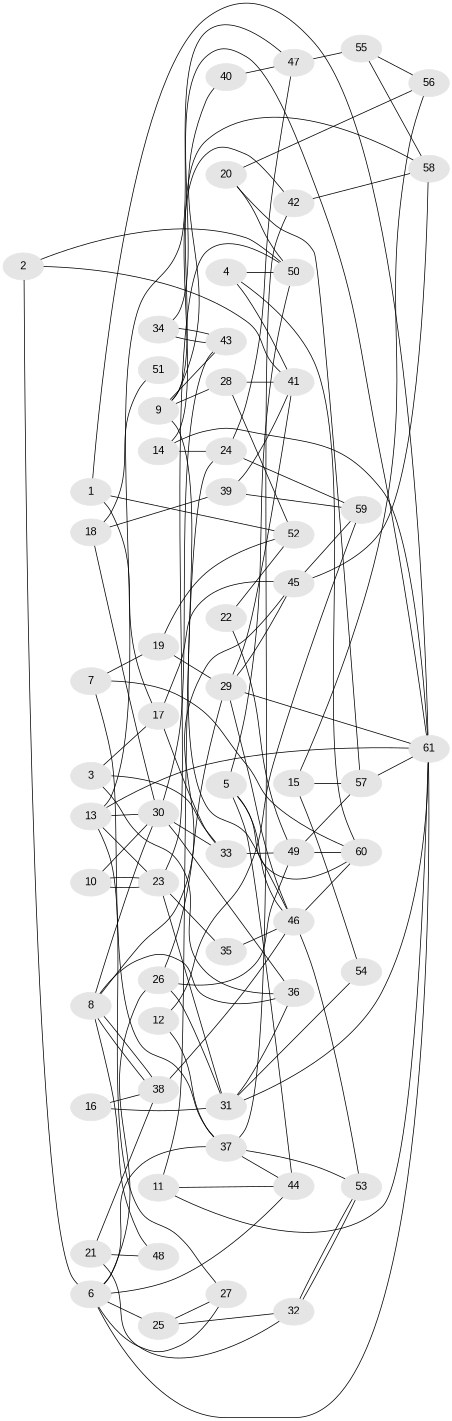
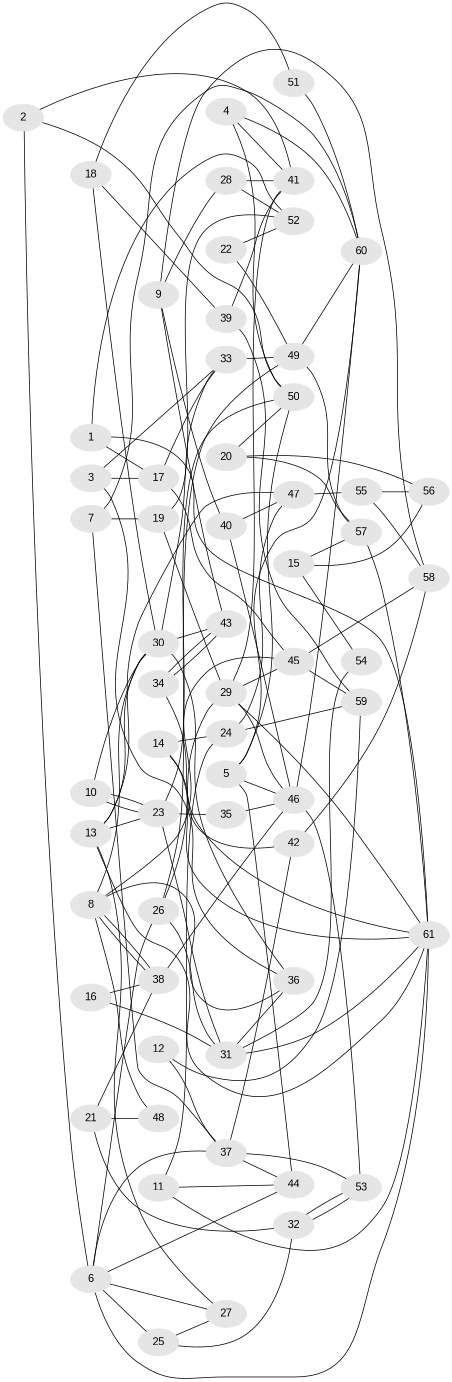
none -> (338, 164)
(191, 746) -> (271, 706)
